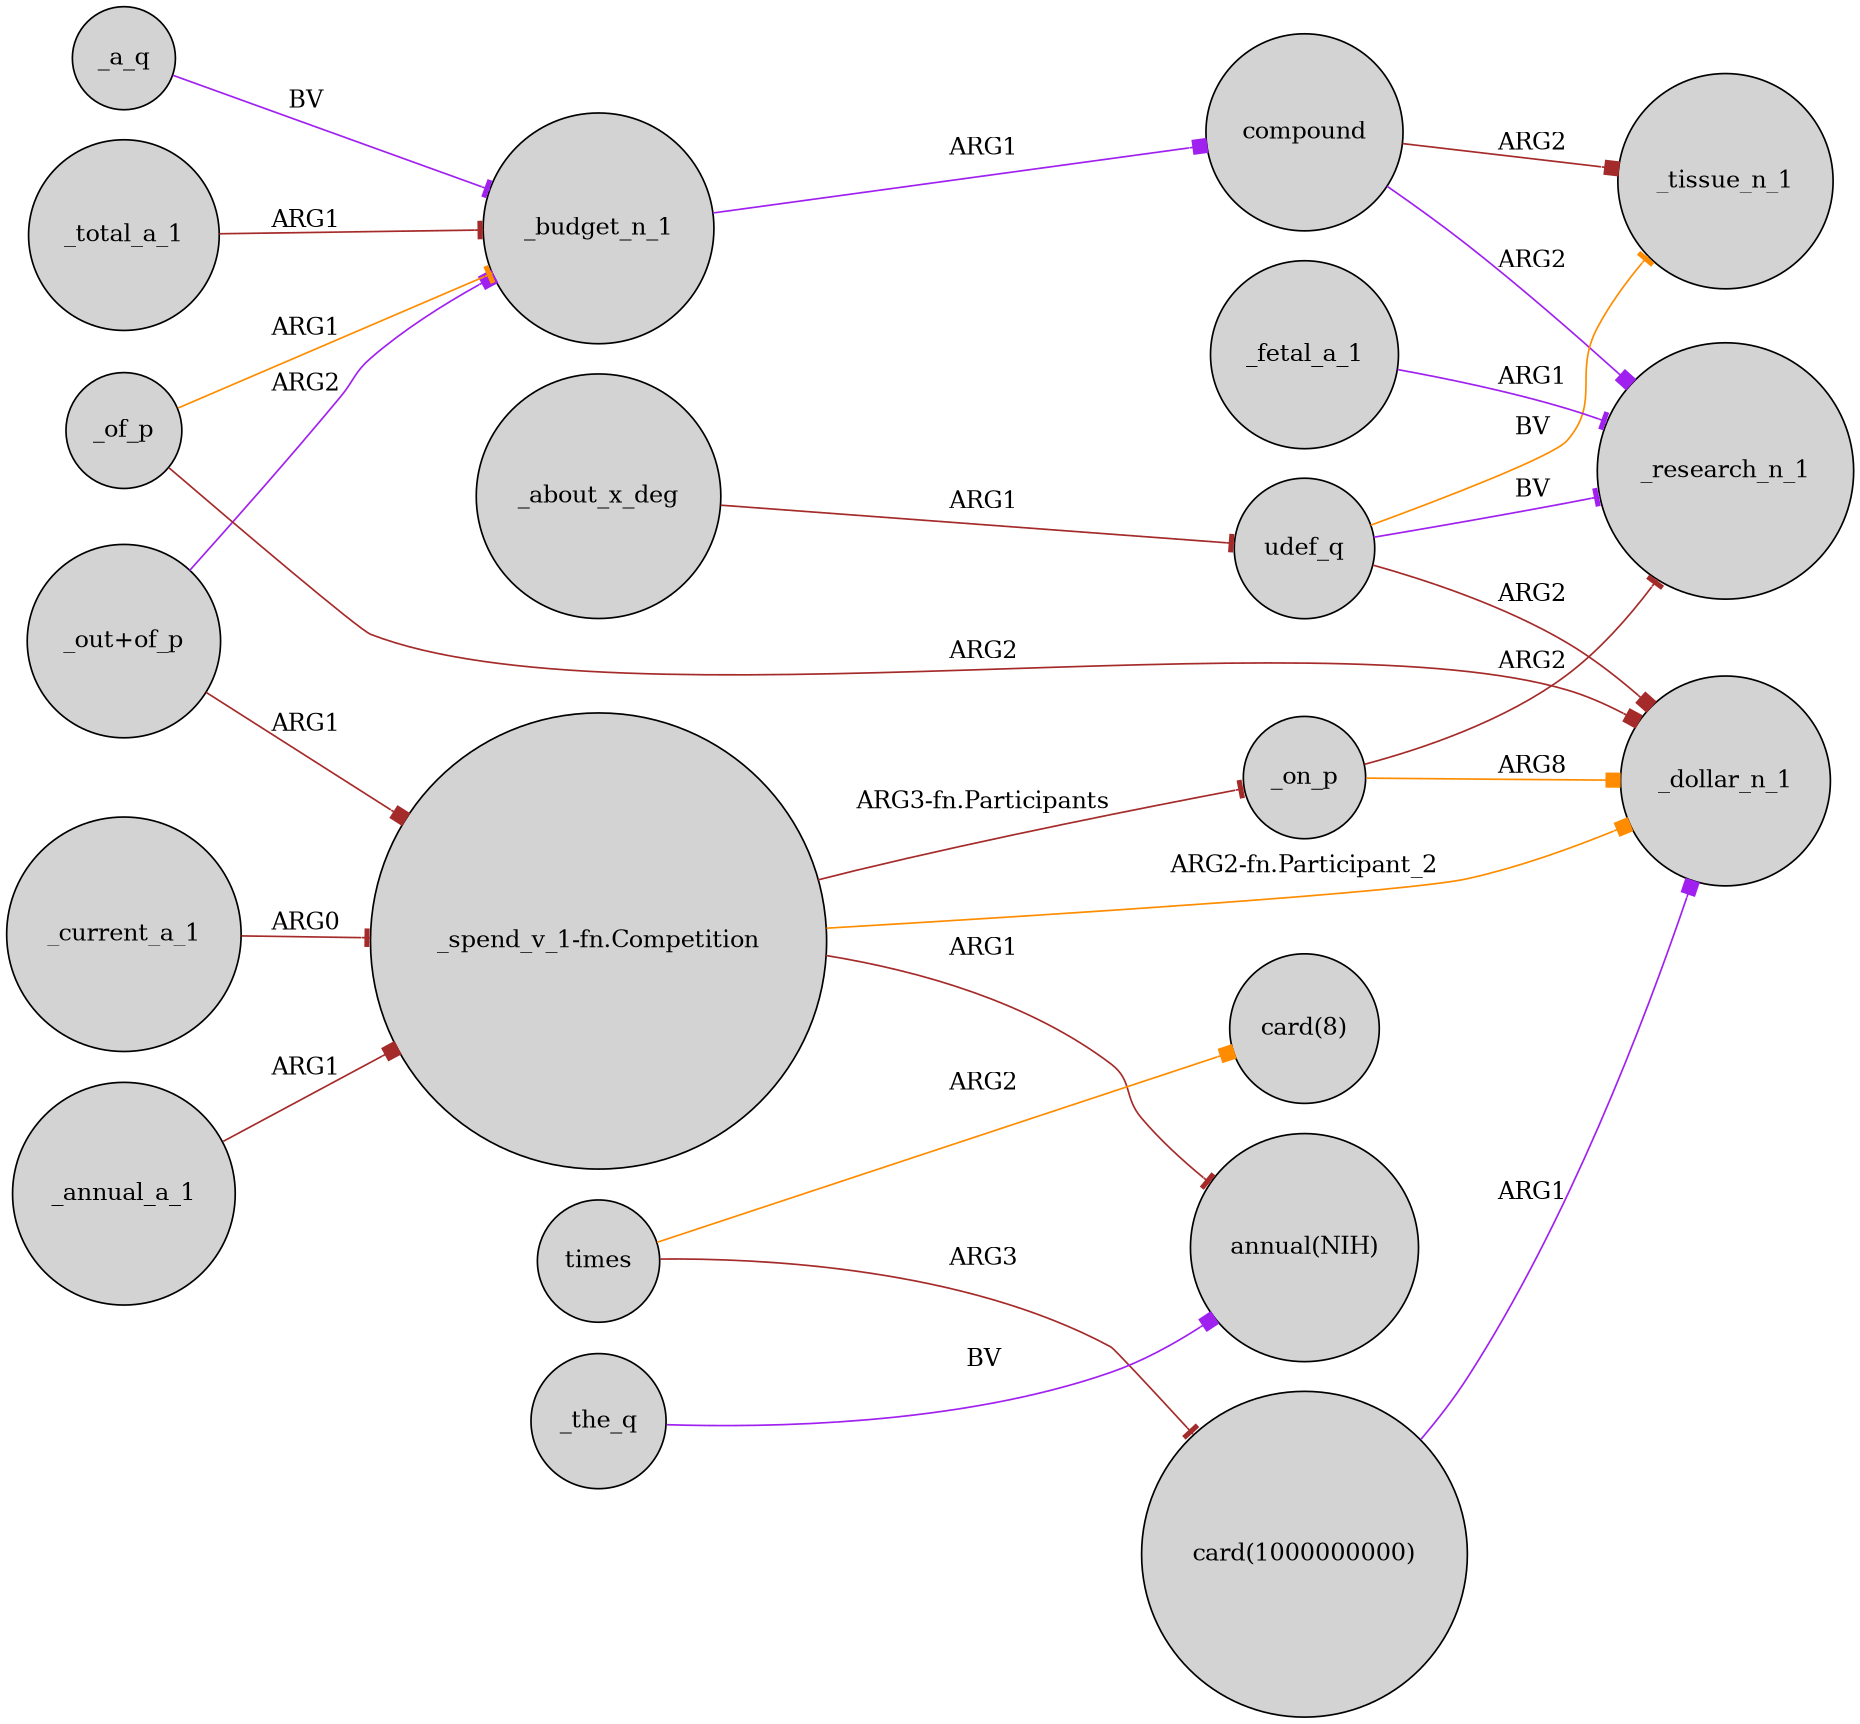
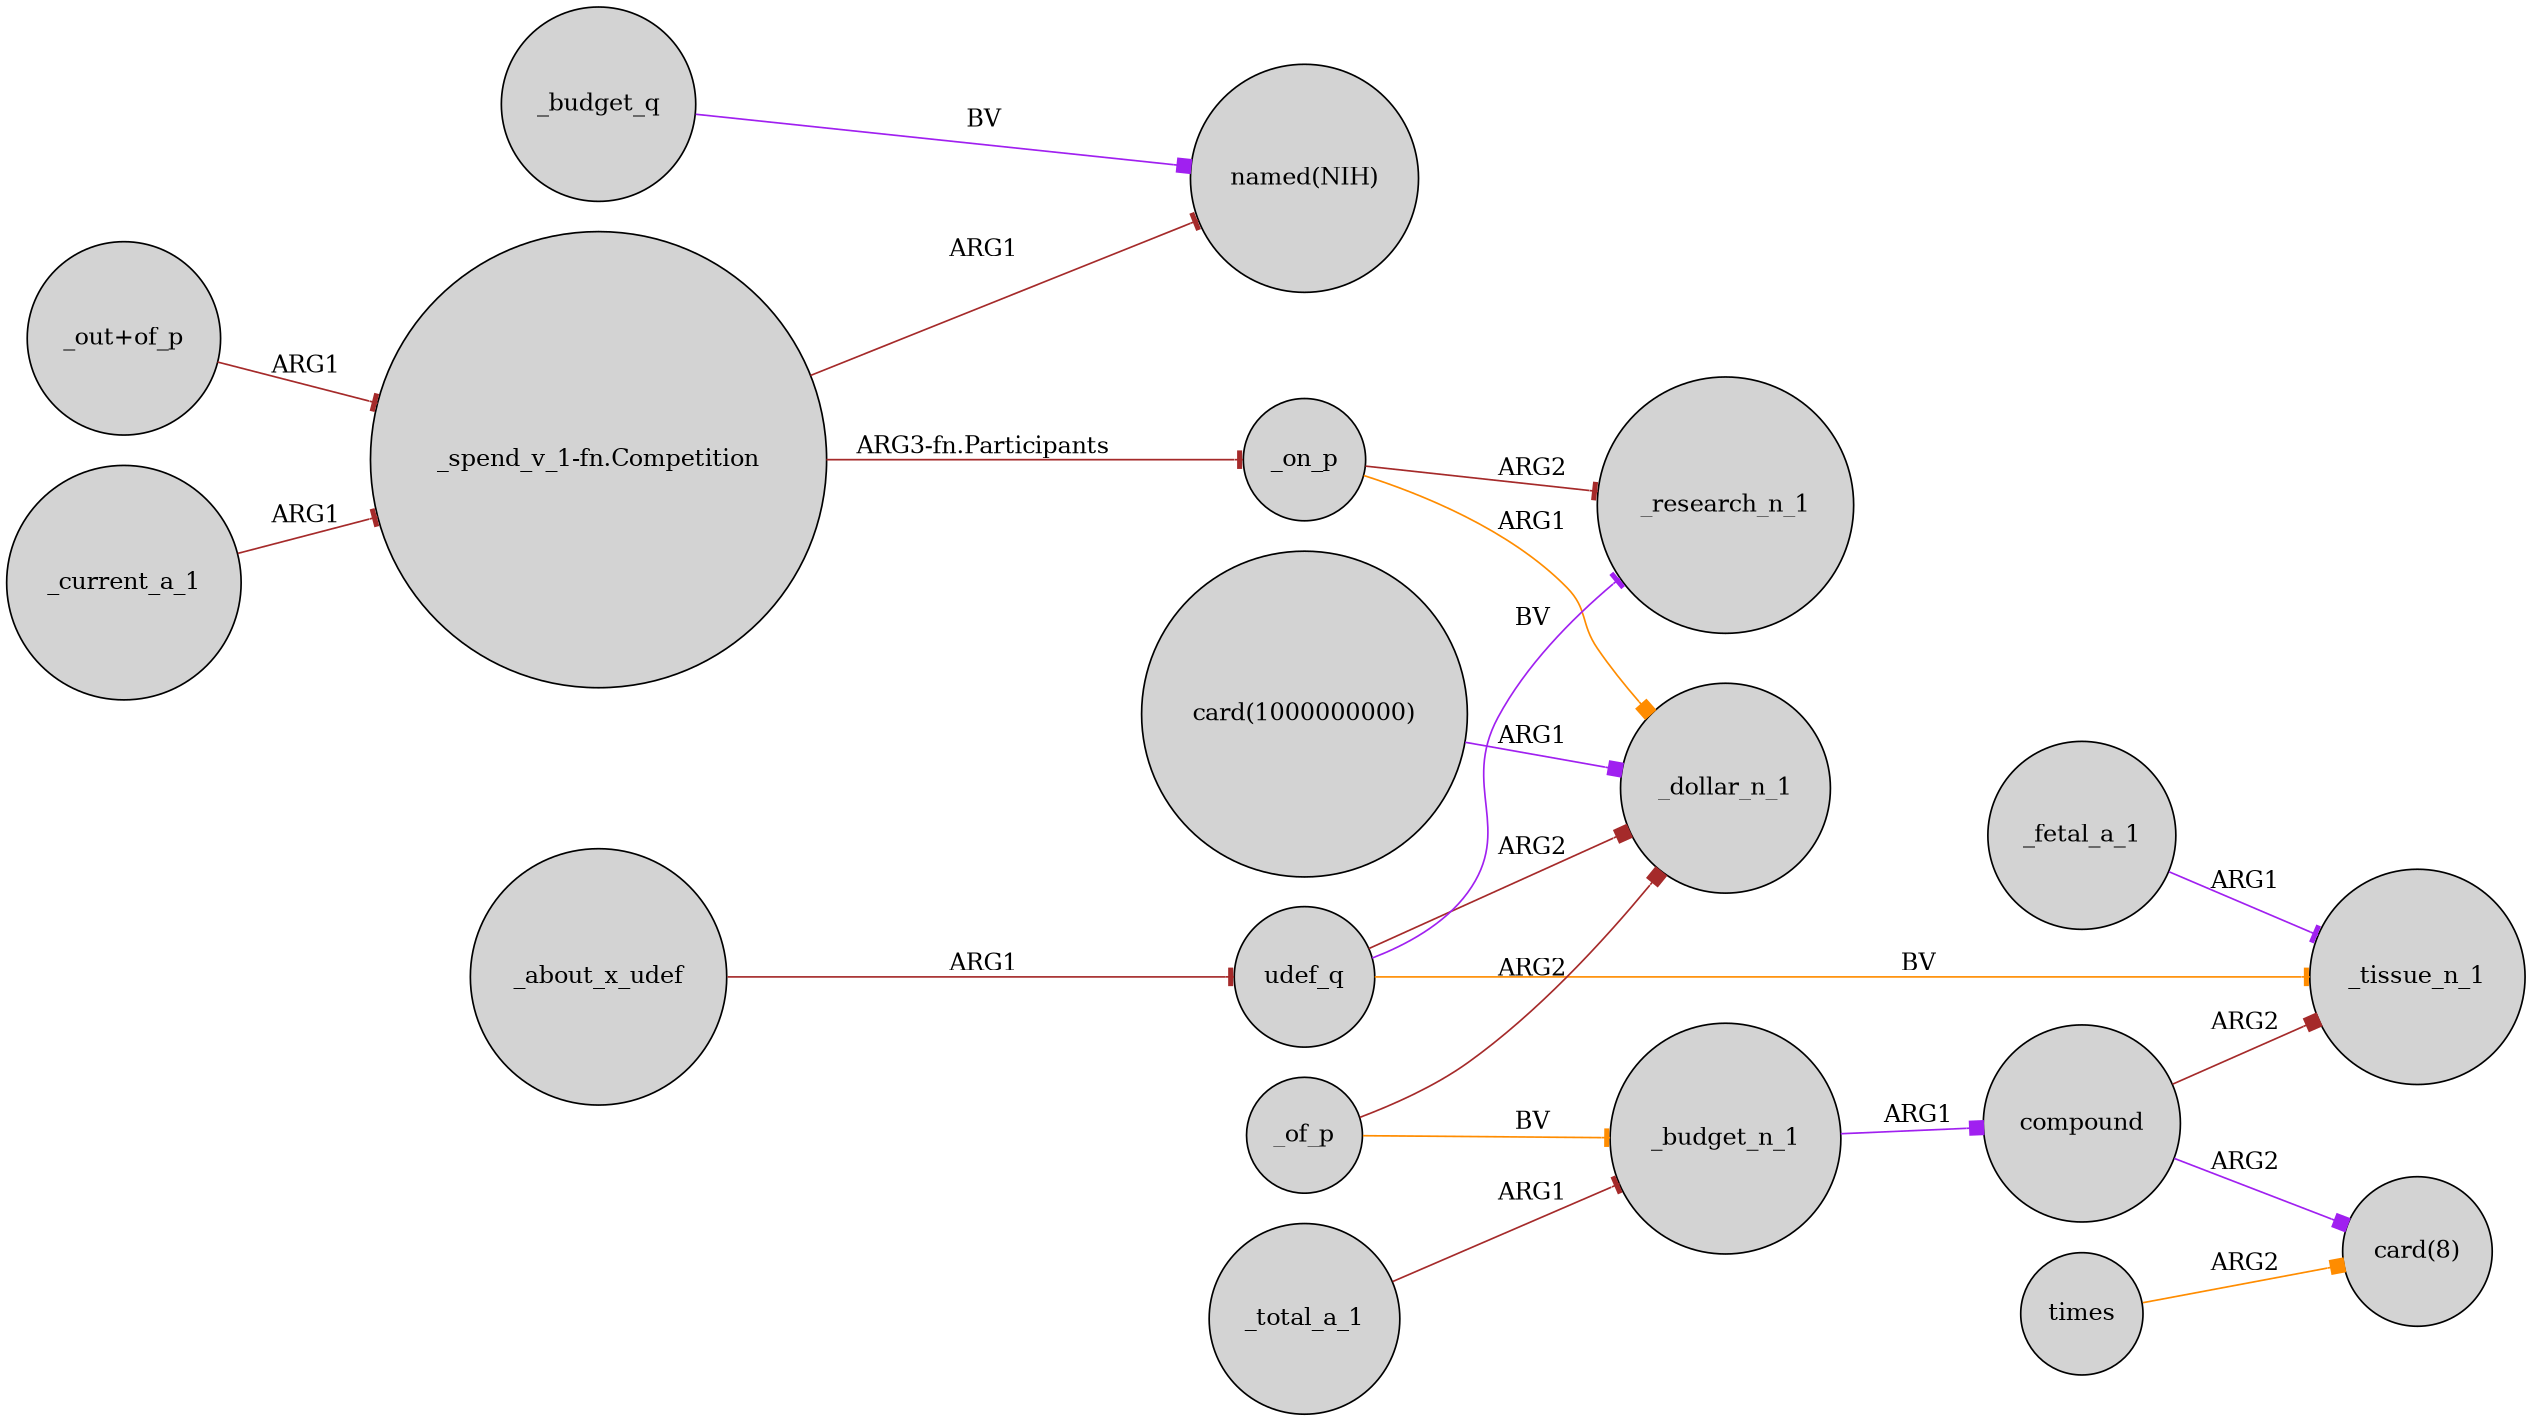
(124, 58) -> none
(1506, 276) -> (2253, 1189)
(306, 329) -> (1533, 1123)
(1499, 391) -> (2240, 902)
(325, 416) -> none
(599, 496) -> (599, 977)
(298, 751) -> (293, 382)
(1533, 767) -> (1533, 523)
(1224, 902) -> none
(306, 923) -> (306, 516)
(124, 1194) -> none
(1304, 1248) -> (1304, 178)
(945, 1288) -> none
(599, 1421) -> (599, 104)
